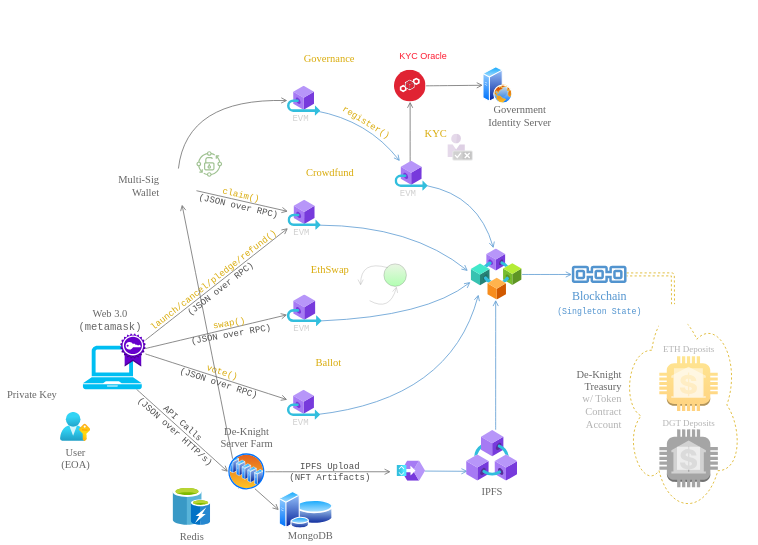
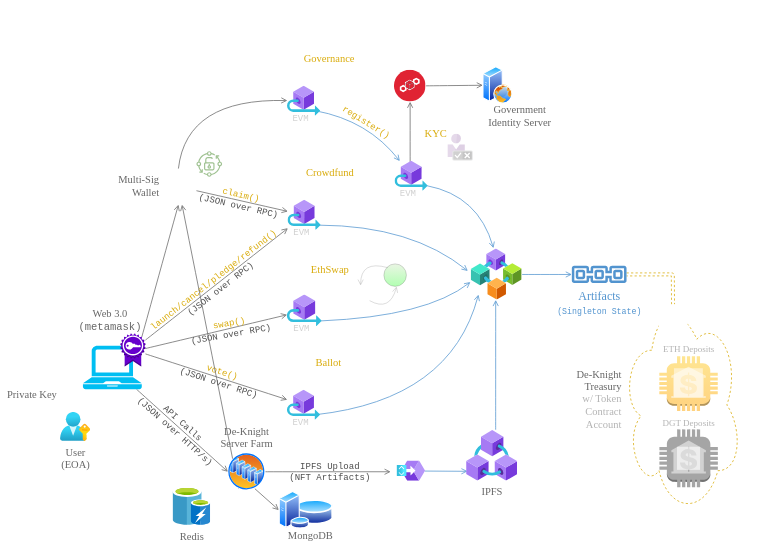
(423, 56) -> none
none -> (160, 271)
(599, 303) -> (599, 303)
